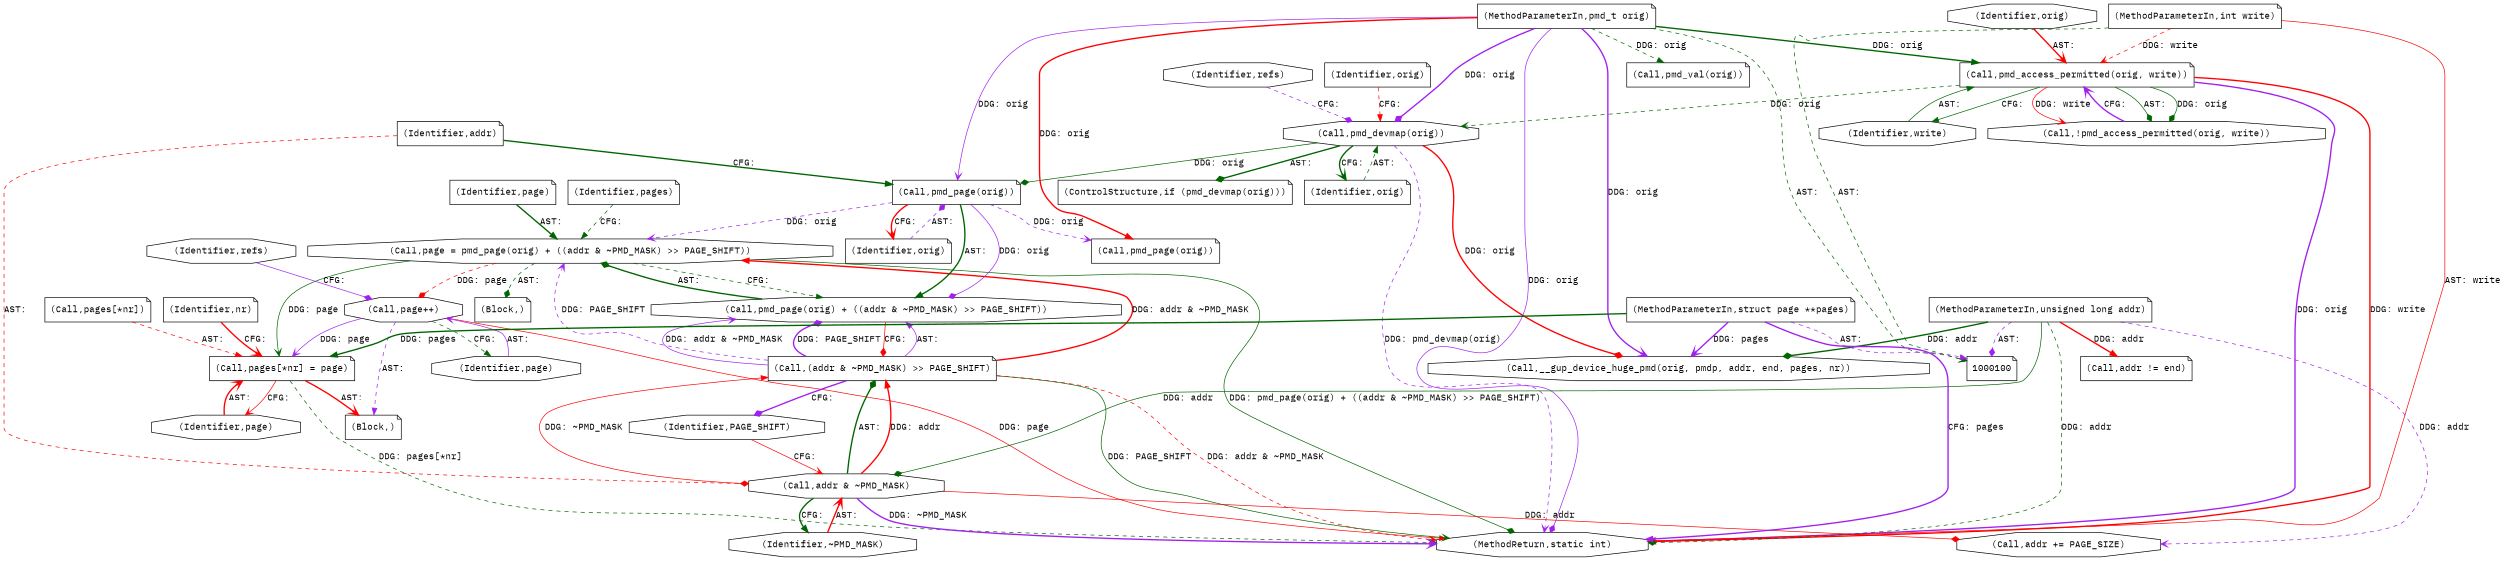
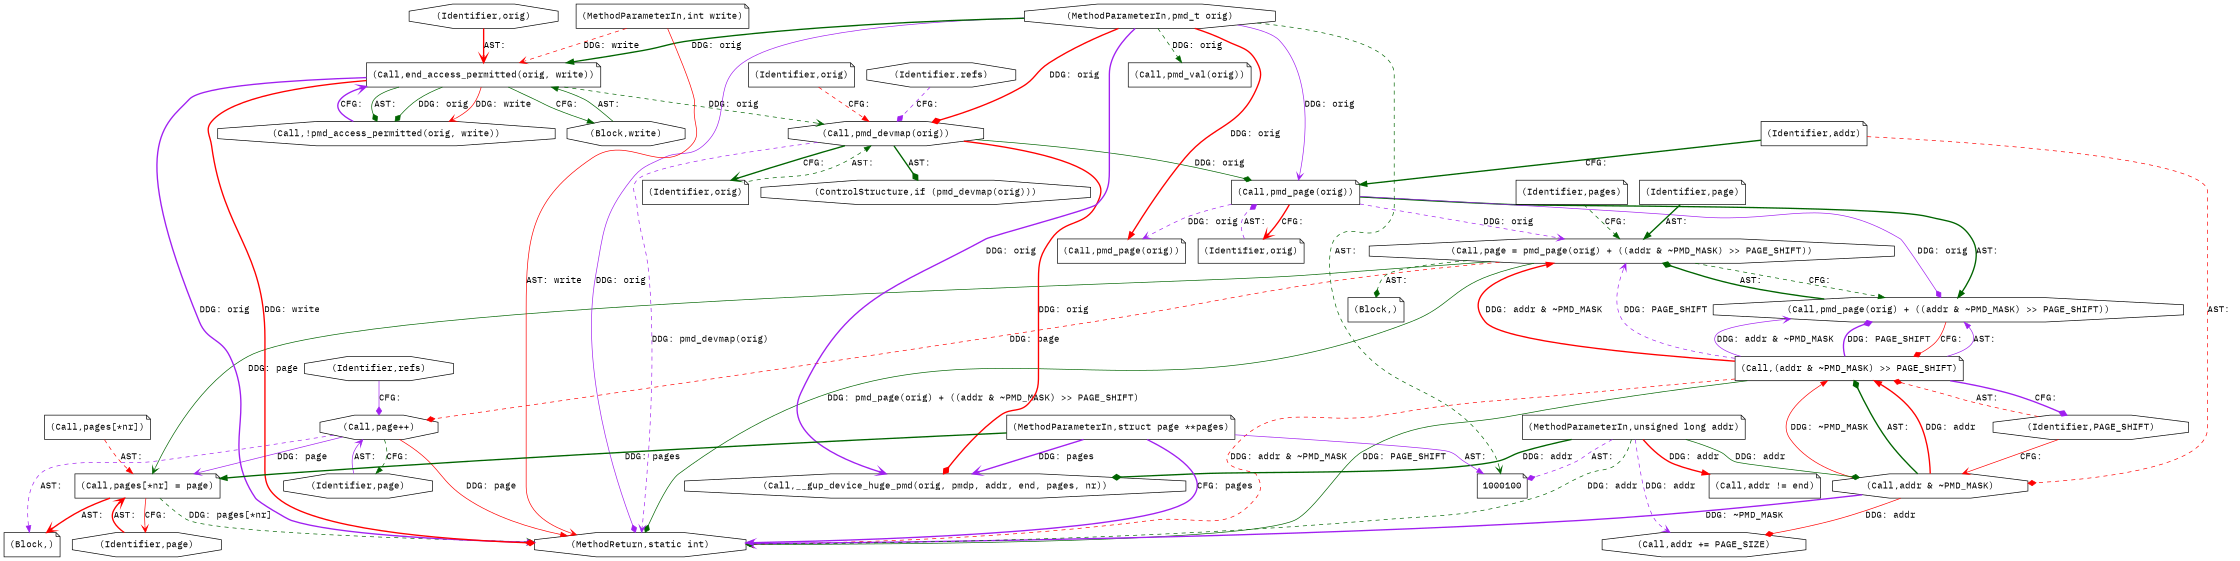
(1567, 16) -> (1150, 16)
(1463, 64) -> (1032, 79)
(1797, 71) -> none
(2077, 75) -> (484, 75)
(1897, 134) -> (626, 134)
(1175, 192) -> (926, 192)
(211, 310) -> none
(1873, 352) -> (1359, 443)
none -> (1970, 401)
(823, 545) -> none
